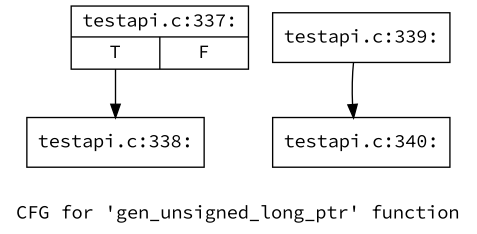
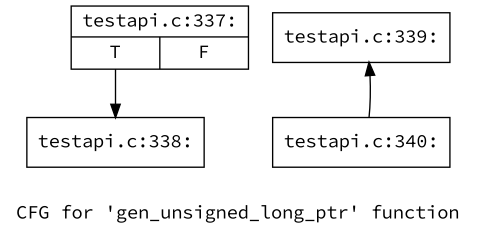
(352, 83) -> (370, 97)
